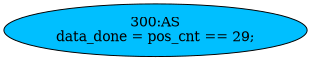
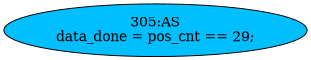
(156, 30) -> (156, 30)
